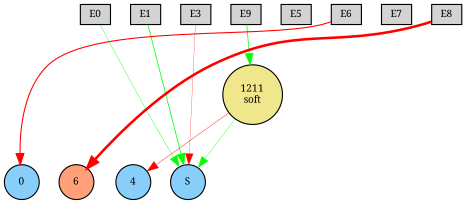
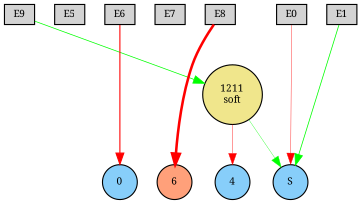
(196, 14) -> none
(136, 91) -> (291, 89)
